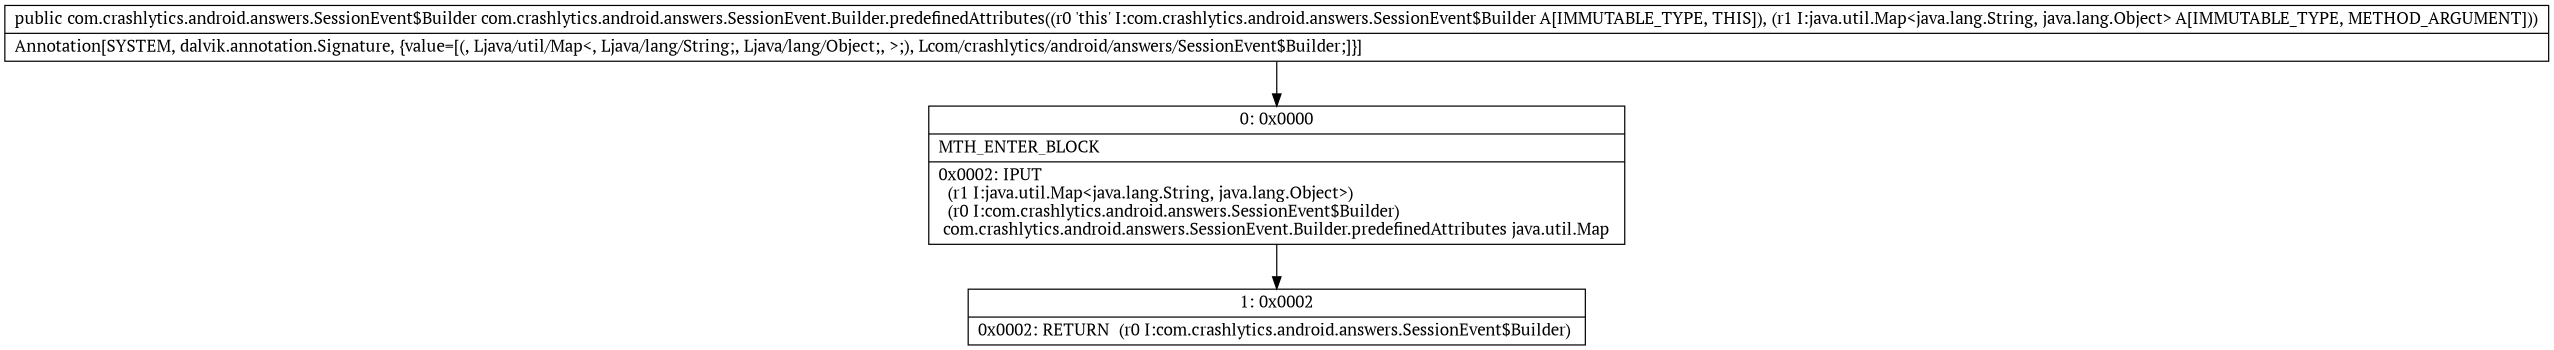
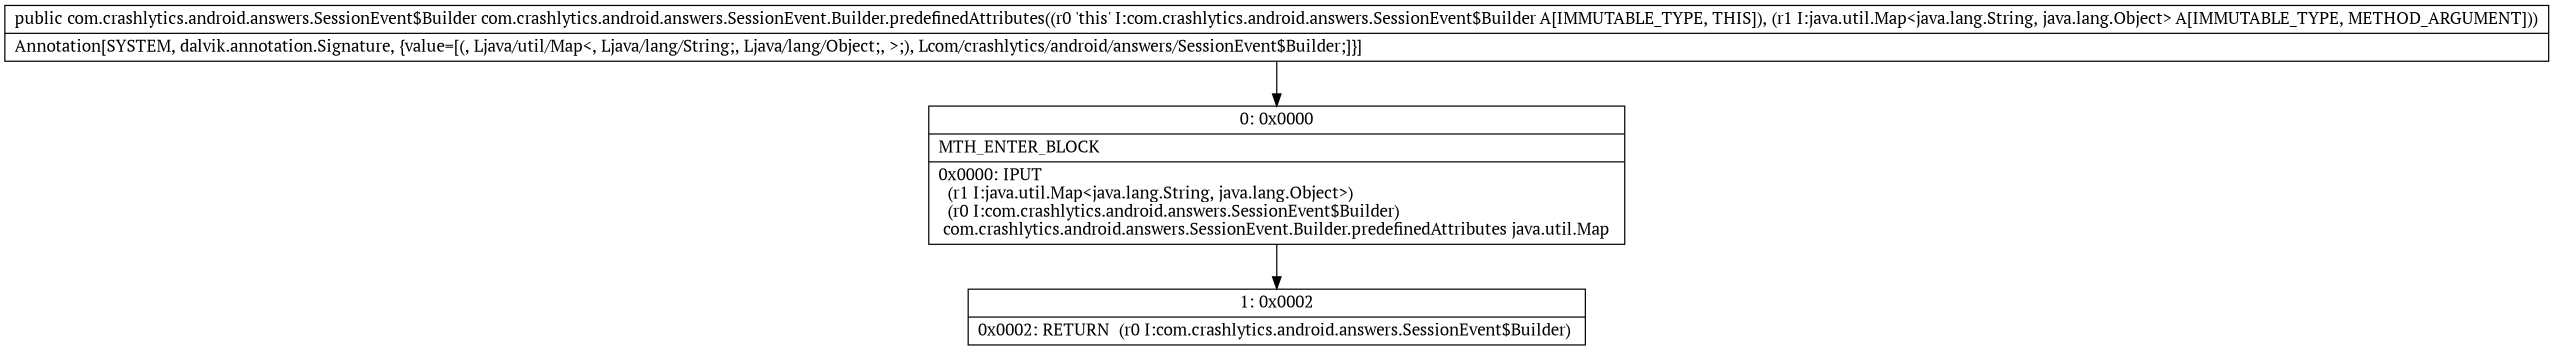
(995, 175) -> (995, 175)
